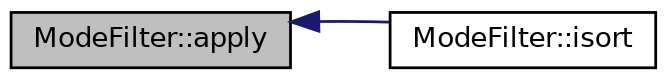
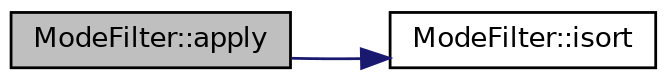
(354, 22) -> (326, 59)
